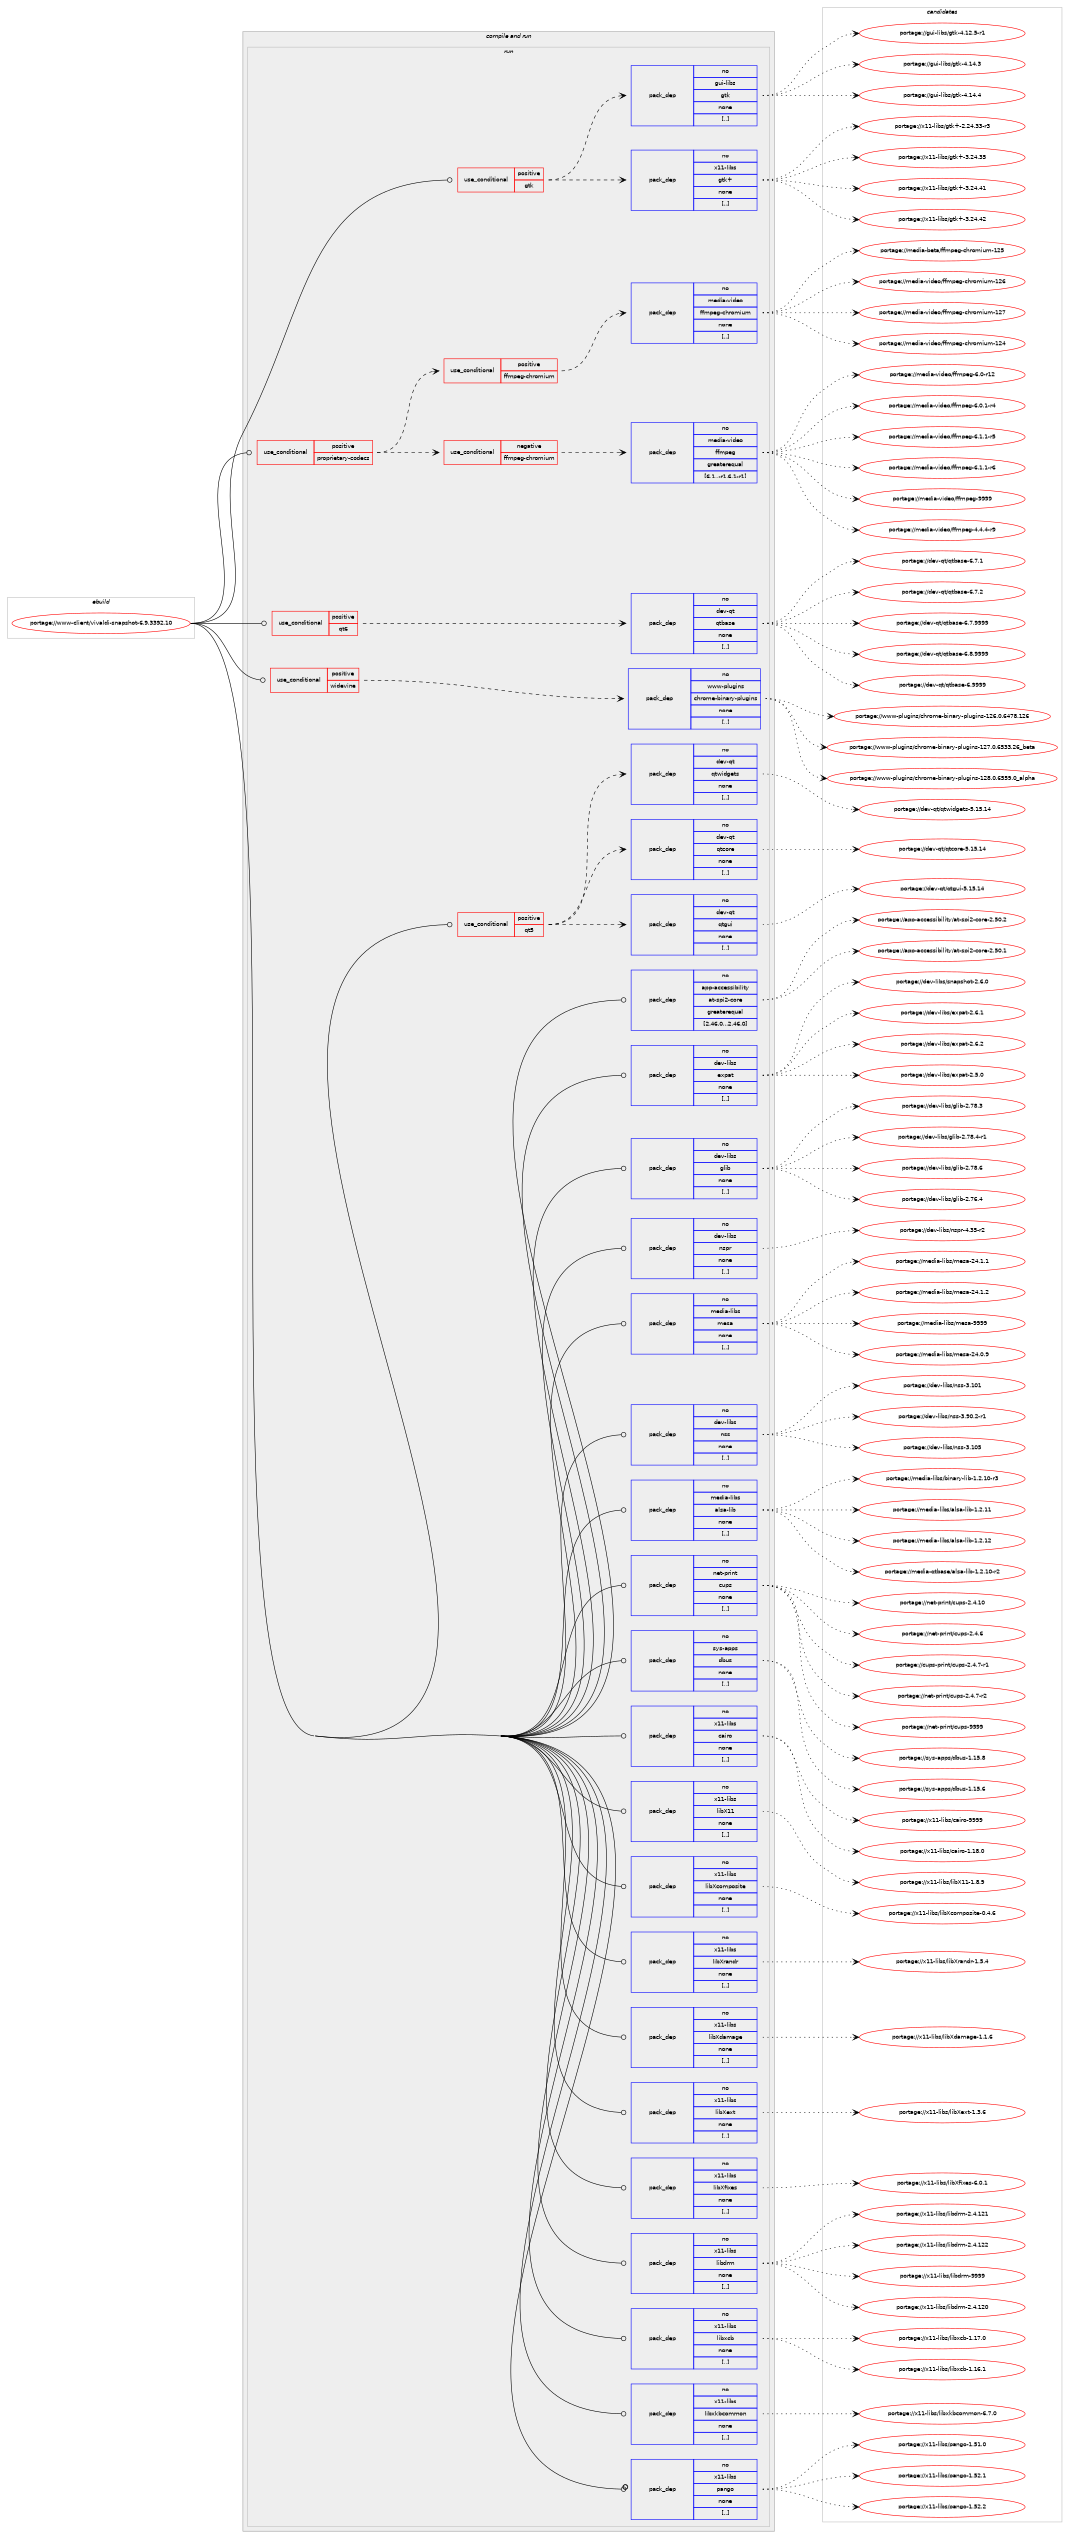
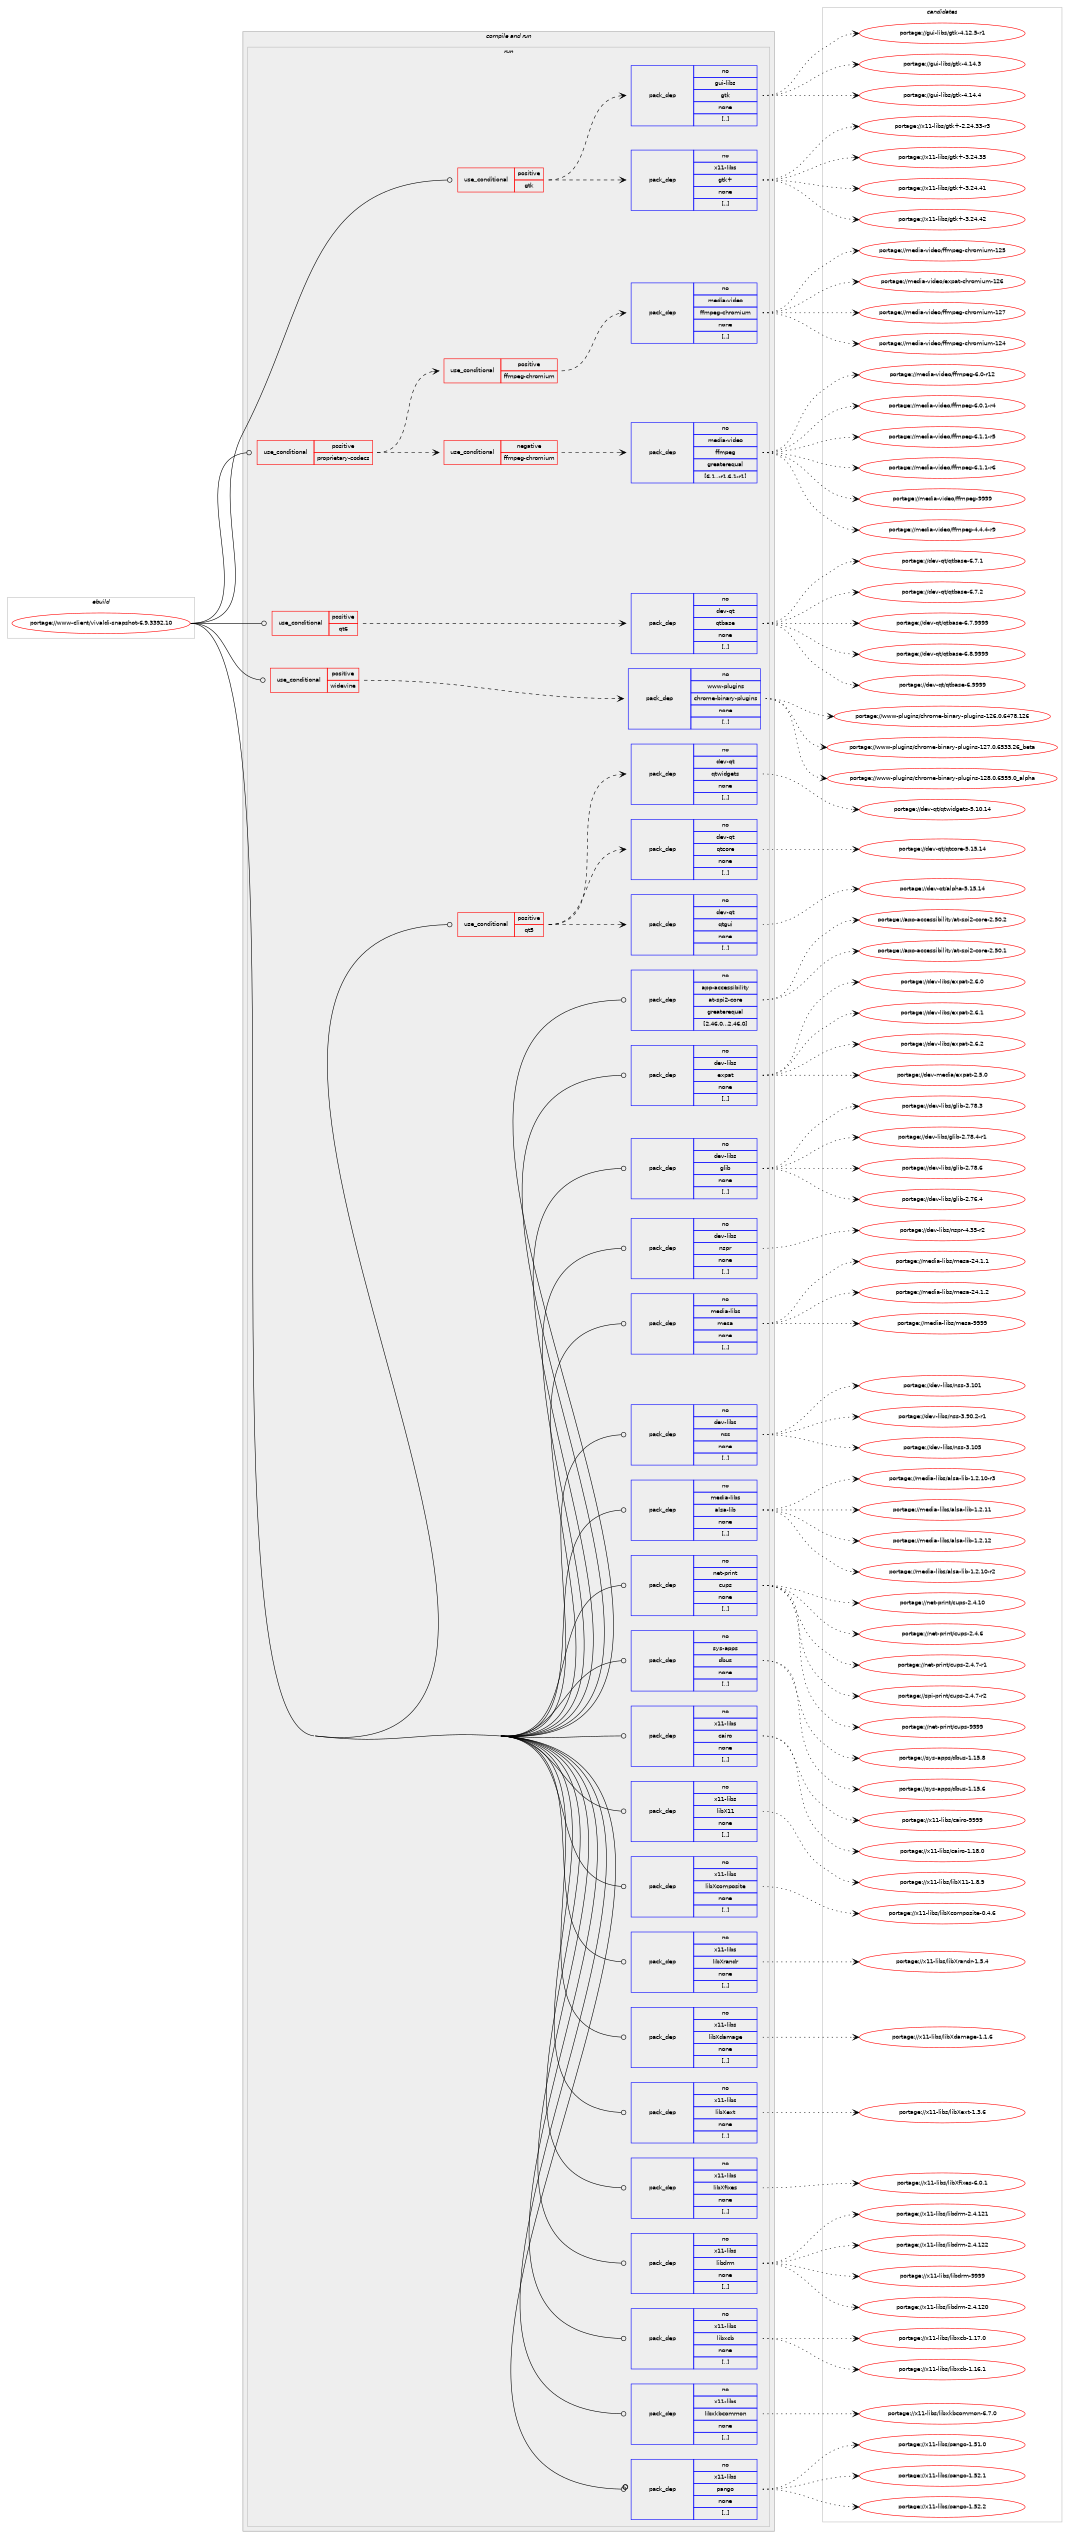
(942, 251) -> (942, 251)
(942, 282) -> (942, 282)
(942, 810) -> (942, 810)
(942, 889) -> (942, 889)
(942, 982) -> (942, 982)
(942, 1075) -> (942, 1075)
(942, 1355) -> none
(942, 1479) -> (942, 1479)
(942, 1572) -> (942, 1572)
(942, 1665) -> (942, 1665)
(942, 1696) -> (942, 1696)
